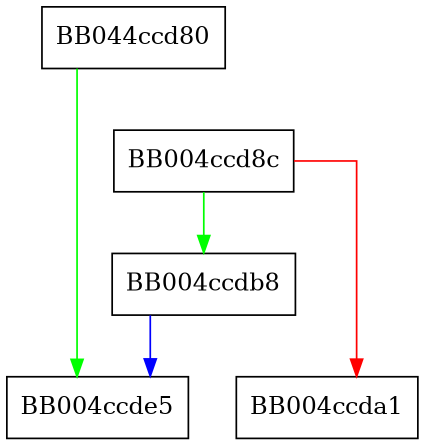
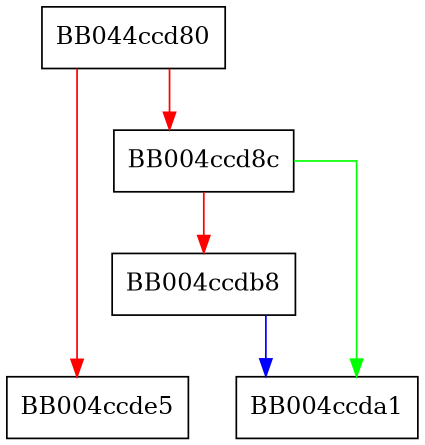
none -> (170, 91)
(77, 214) -> (77, 214)
(204, 214) -> (204, 214)
(357, 229) -> (357, 229)
(150, 337) -> (266, 337)
